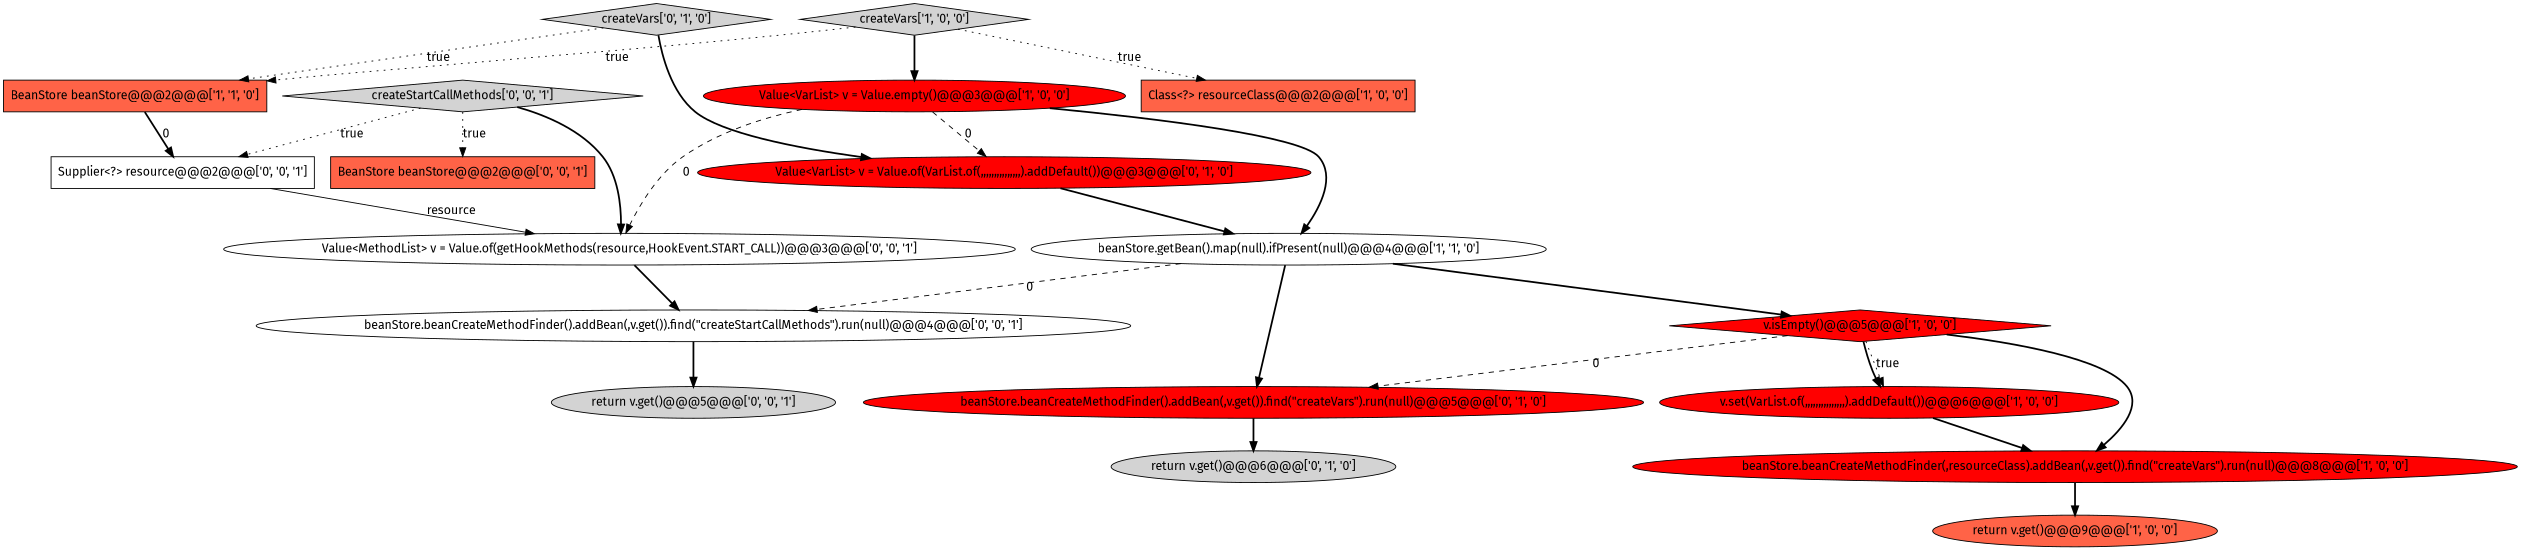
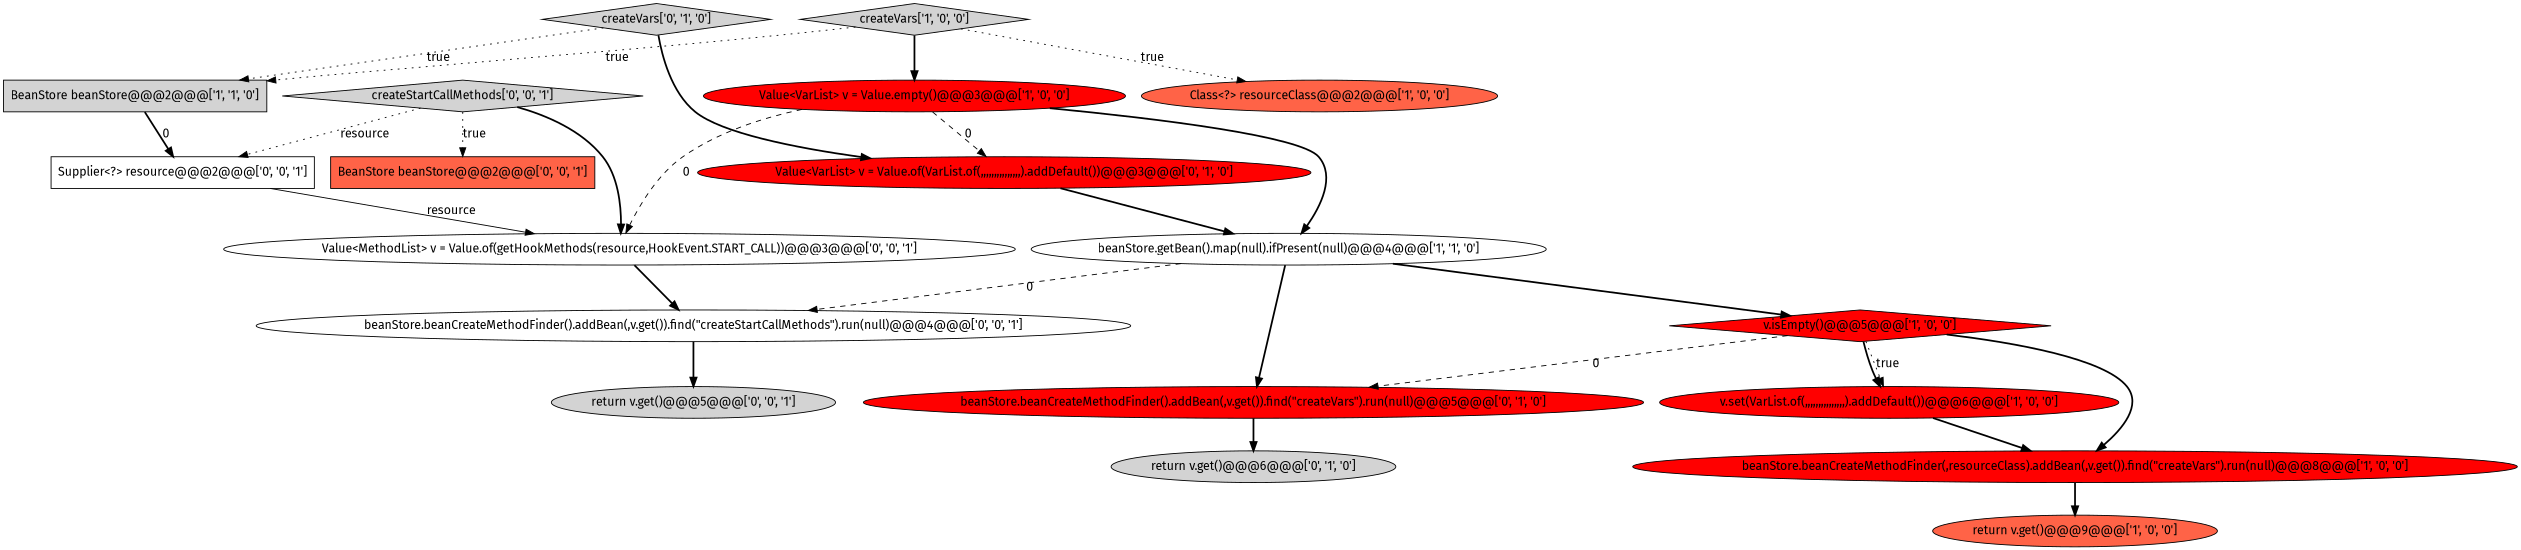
(135, 96) -> (135, 96)
(1278, 96) -> (1320, 96)
(352, 134) -> (365, 134)
